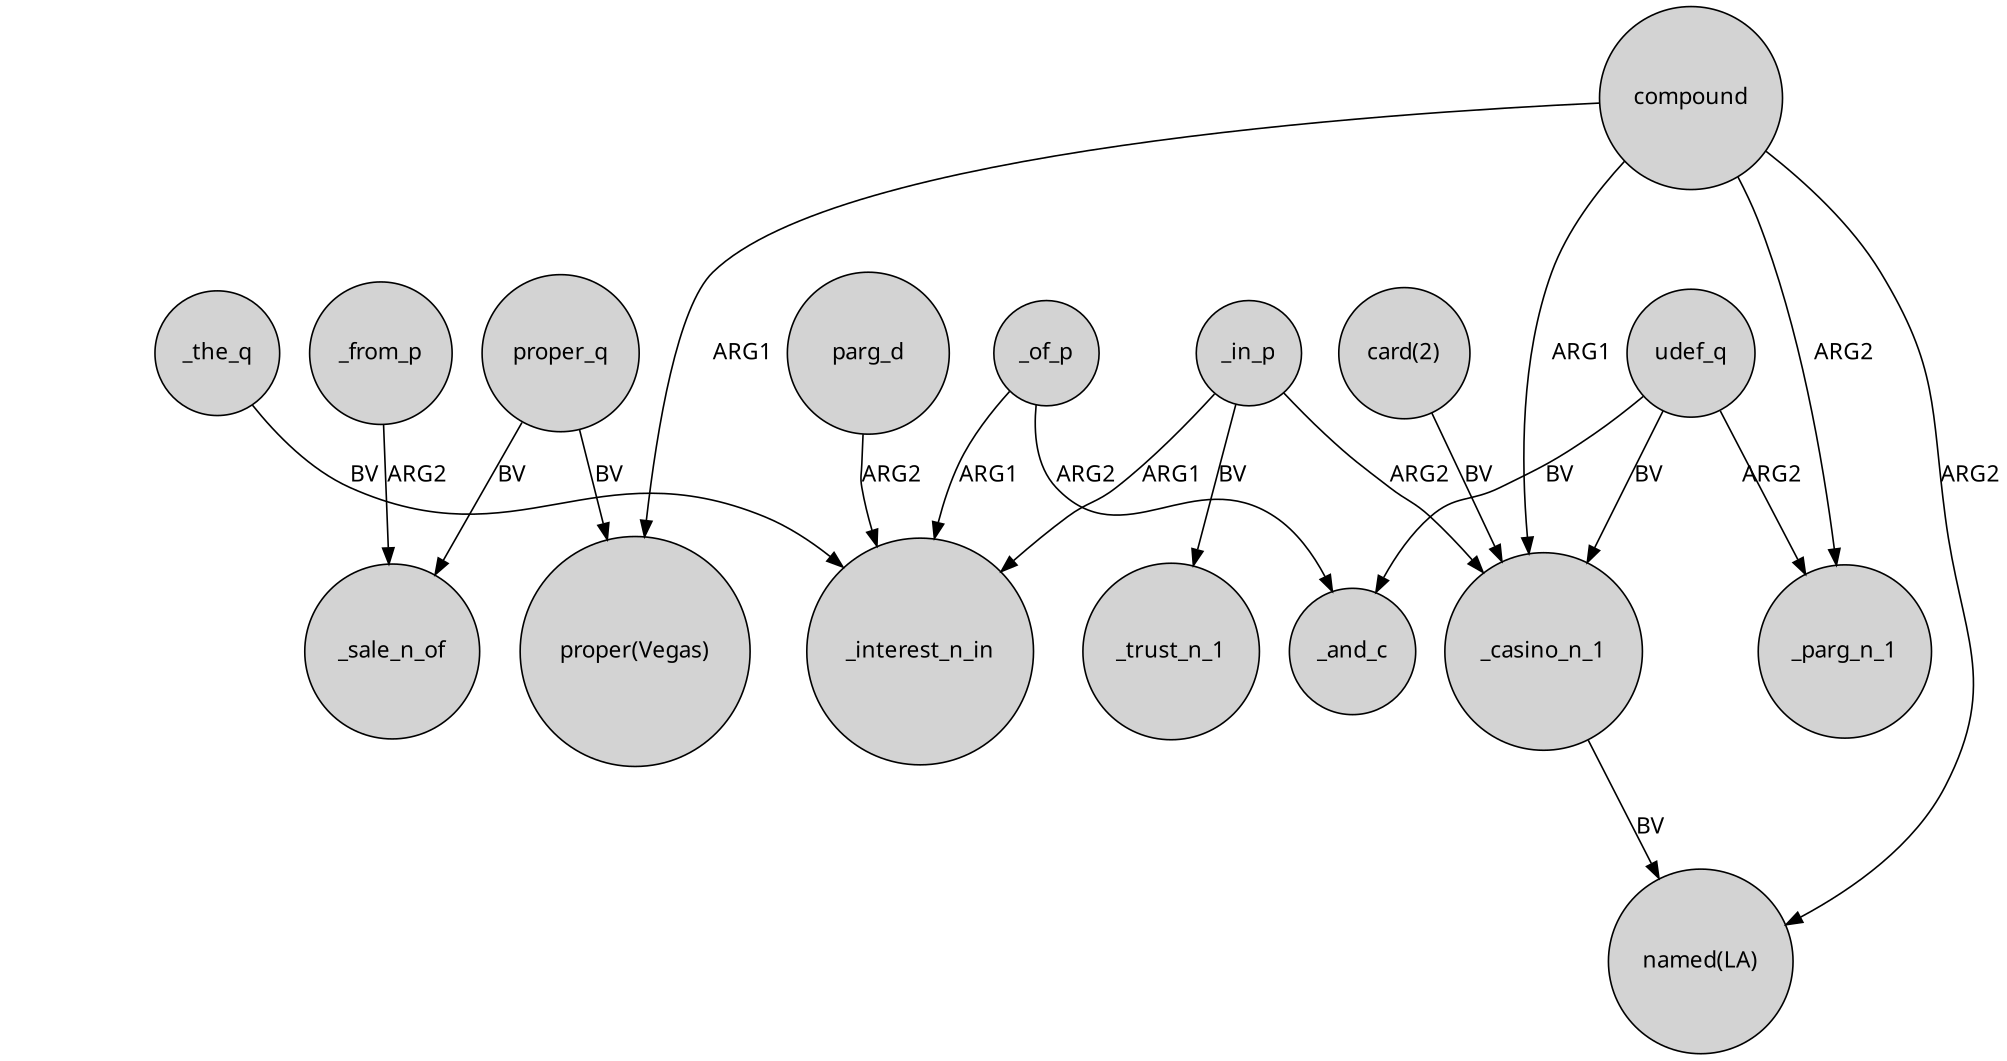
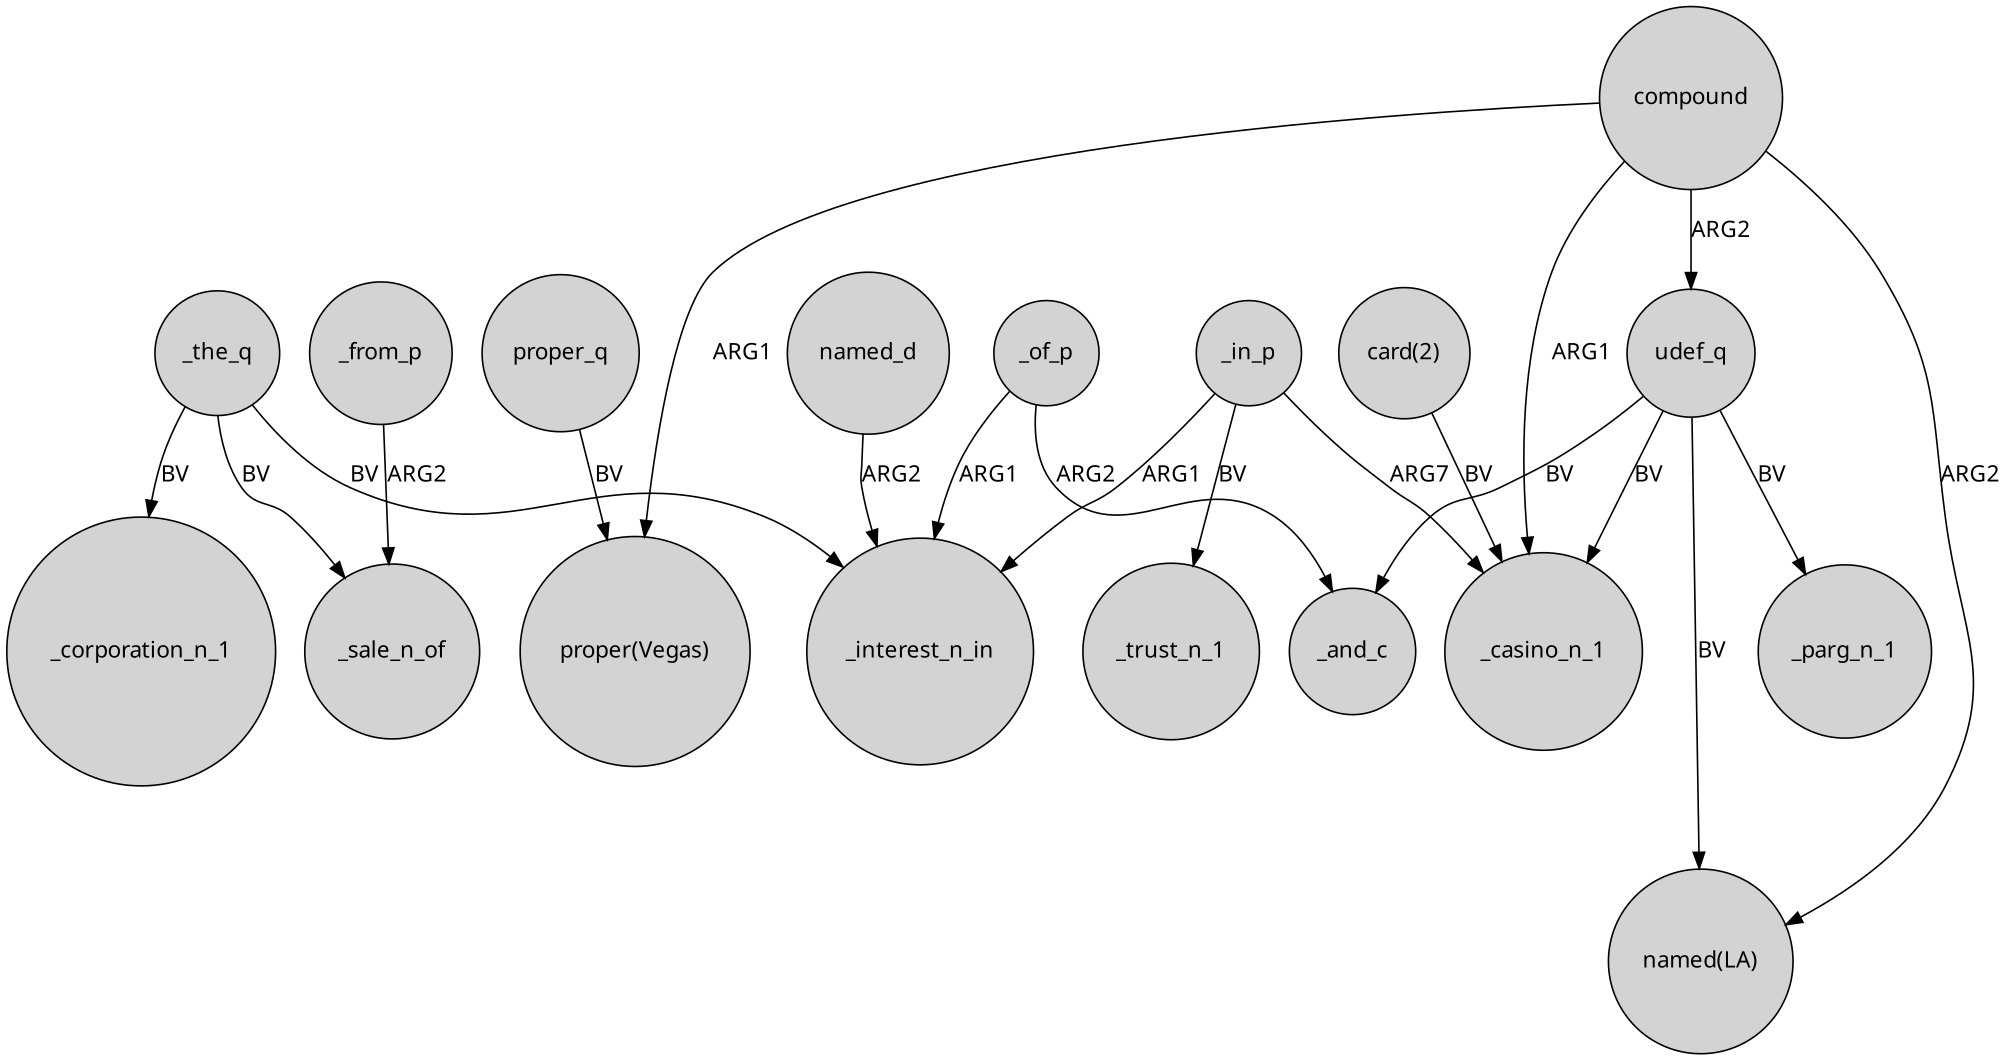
(868, 353) -> (868, 353)
(1800, 359) -> (1691, 231)
(1420, 475) -> (1420, 475)
(1772, 475) -> (1772, 475)
(483, 492) -> (260, 502)
none -> (141, 651)
(1620, 802) -> (1695, 635)
